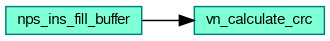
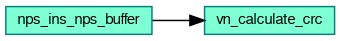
(74, 20) -> (79, 20)
